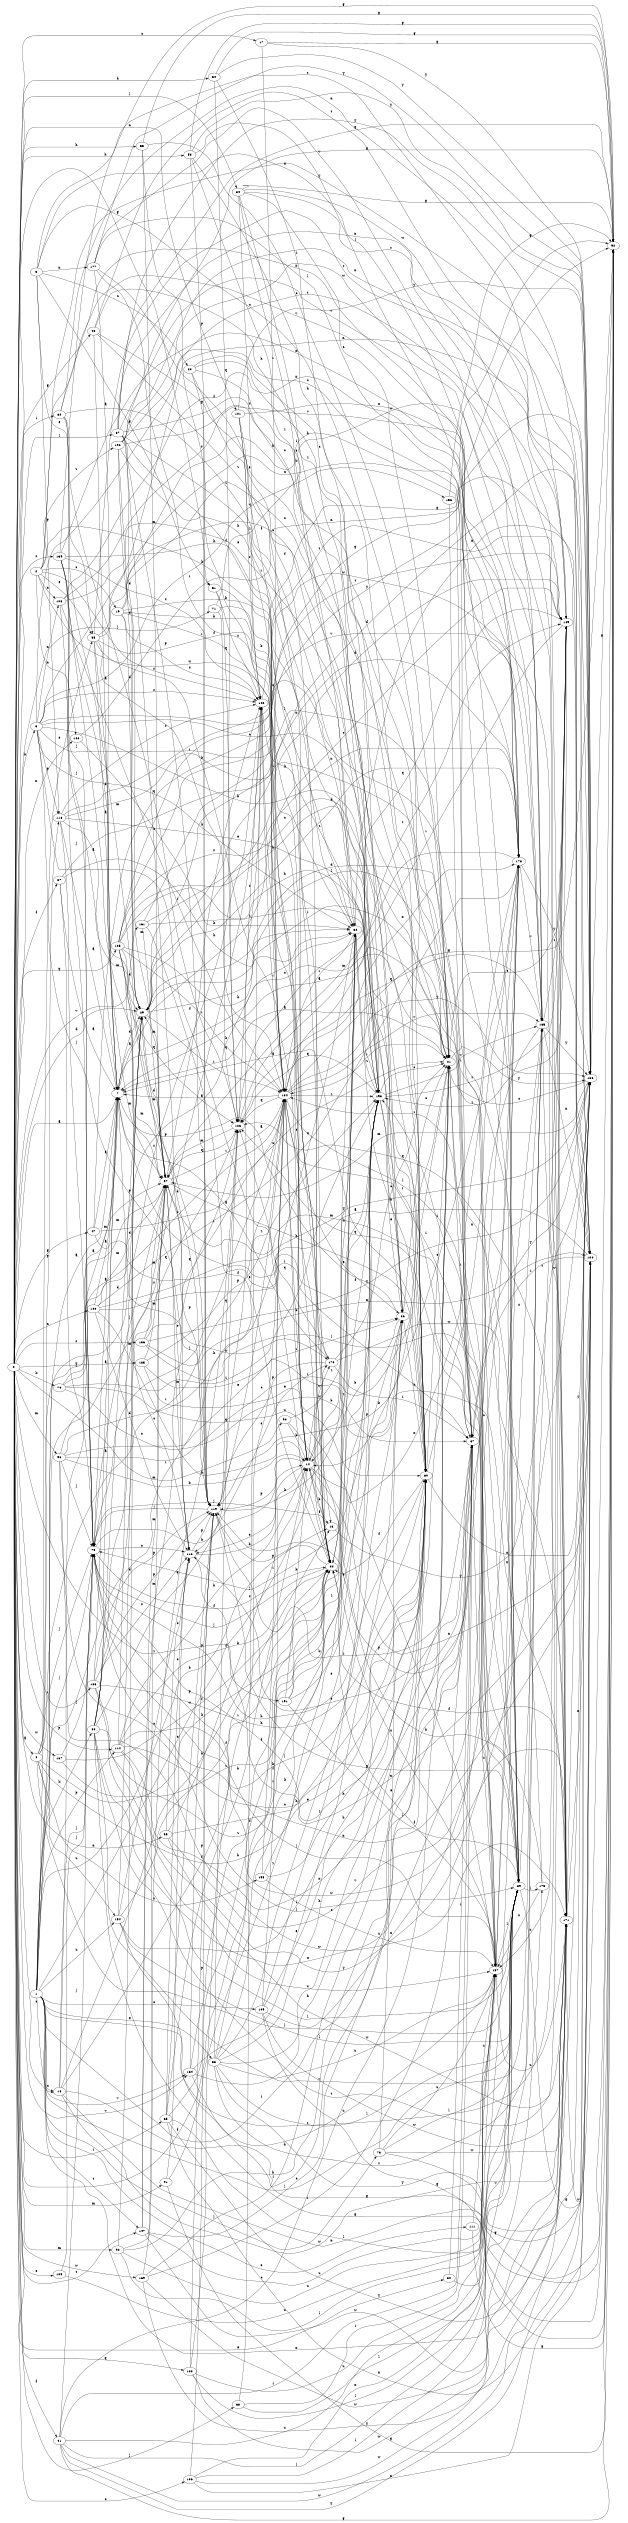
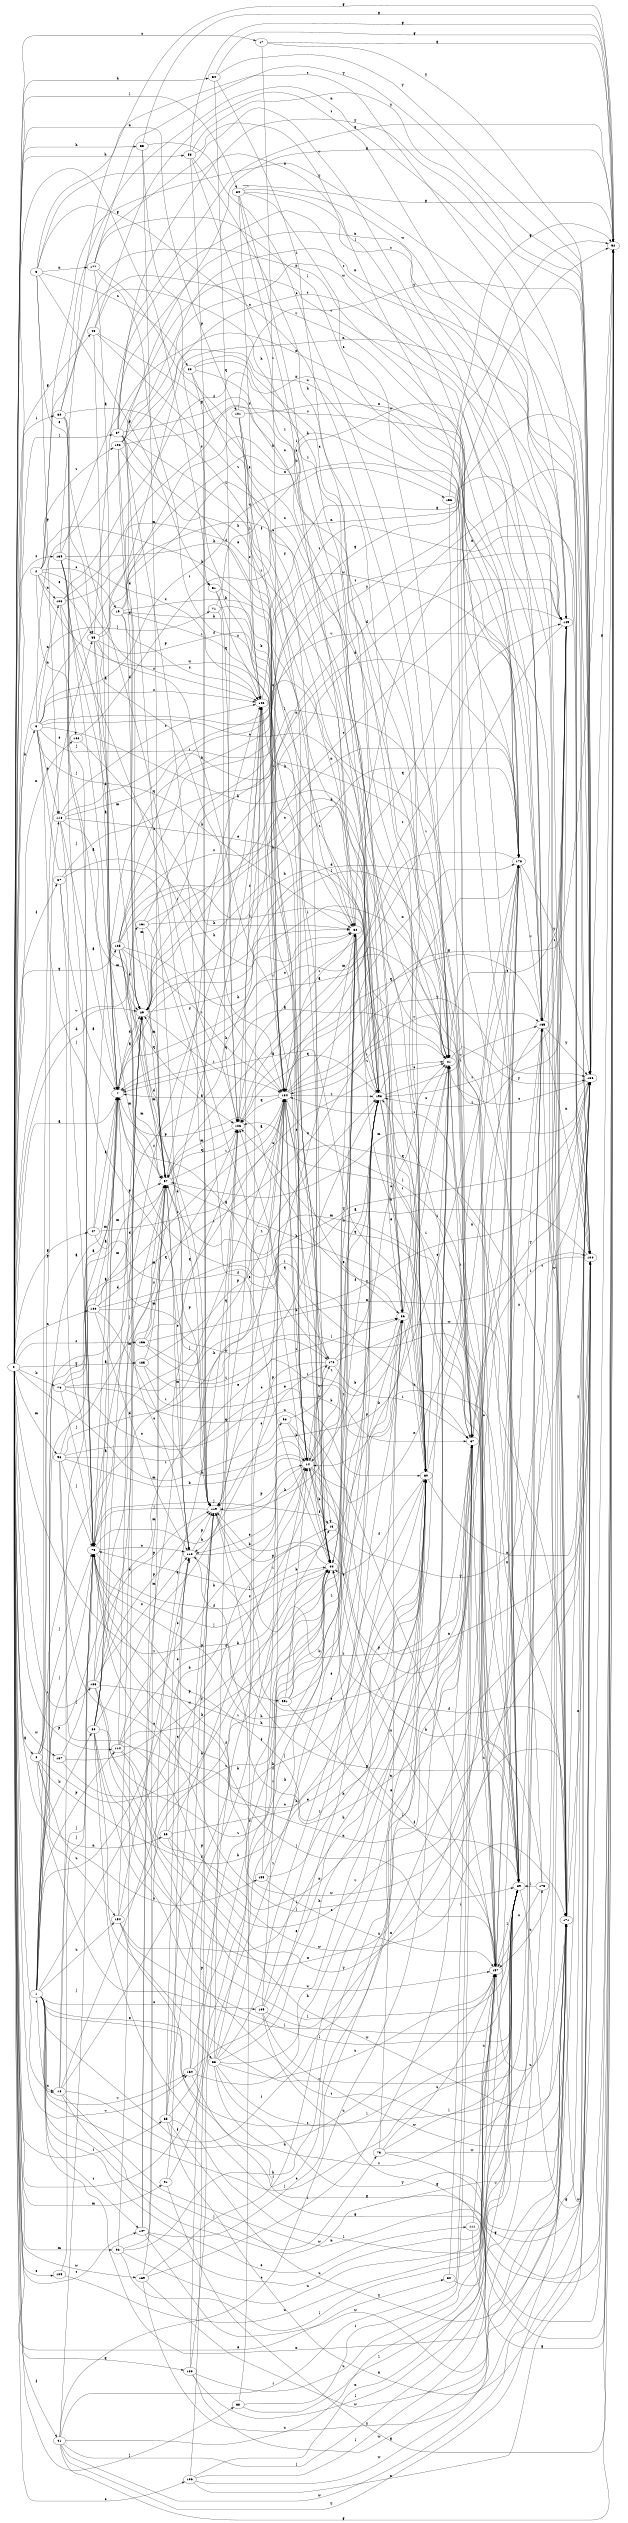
none -> (80, 1467)
(285, 1702) -> (285, 1702)
(531, 1891) -> (532, 1886)
